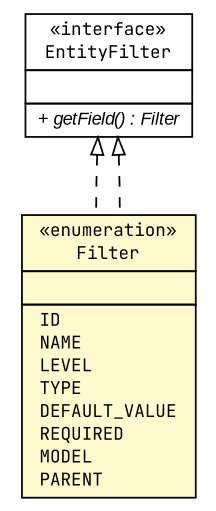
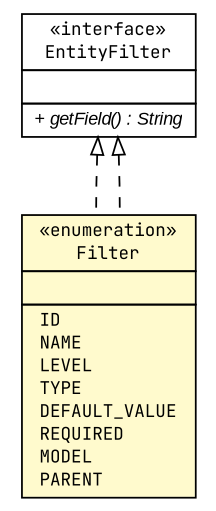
(109, 119) -> (109, 119)
